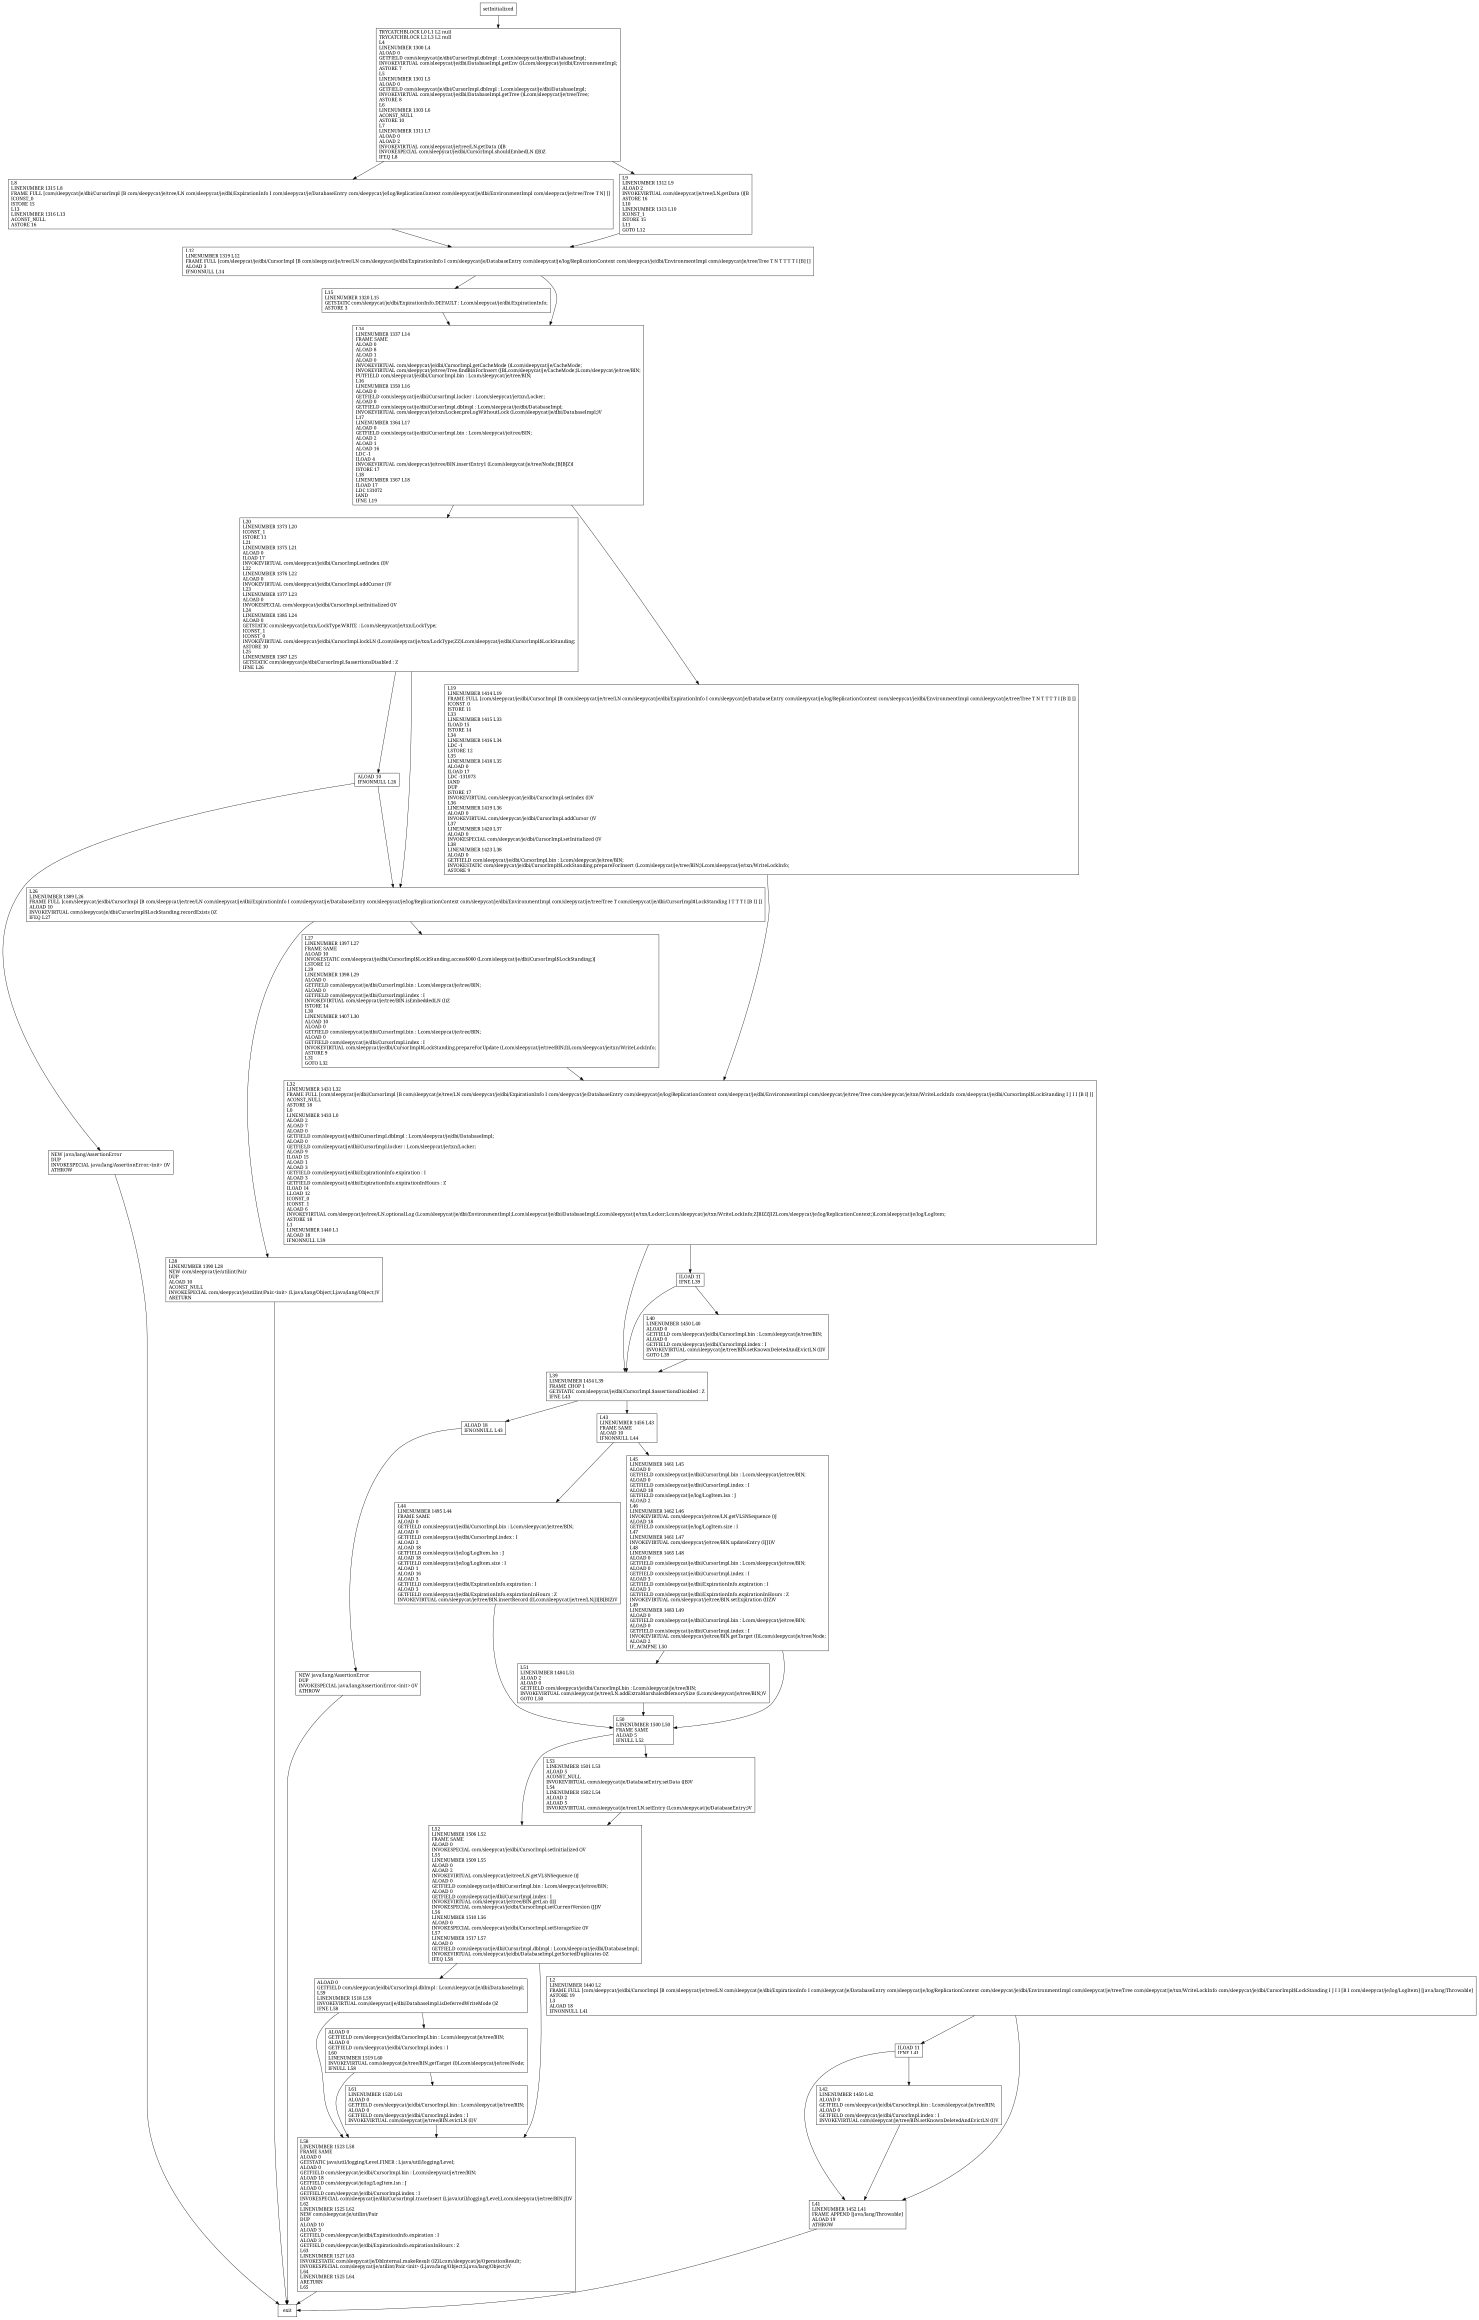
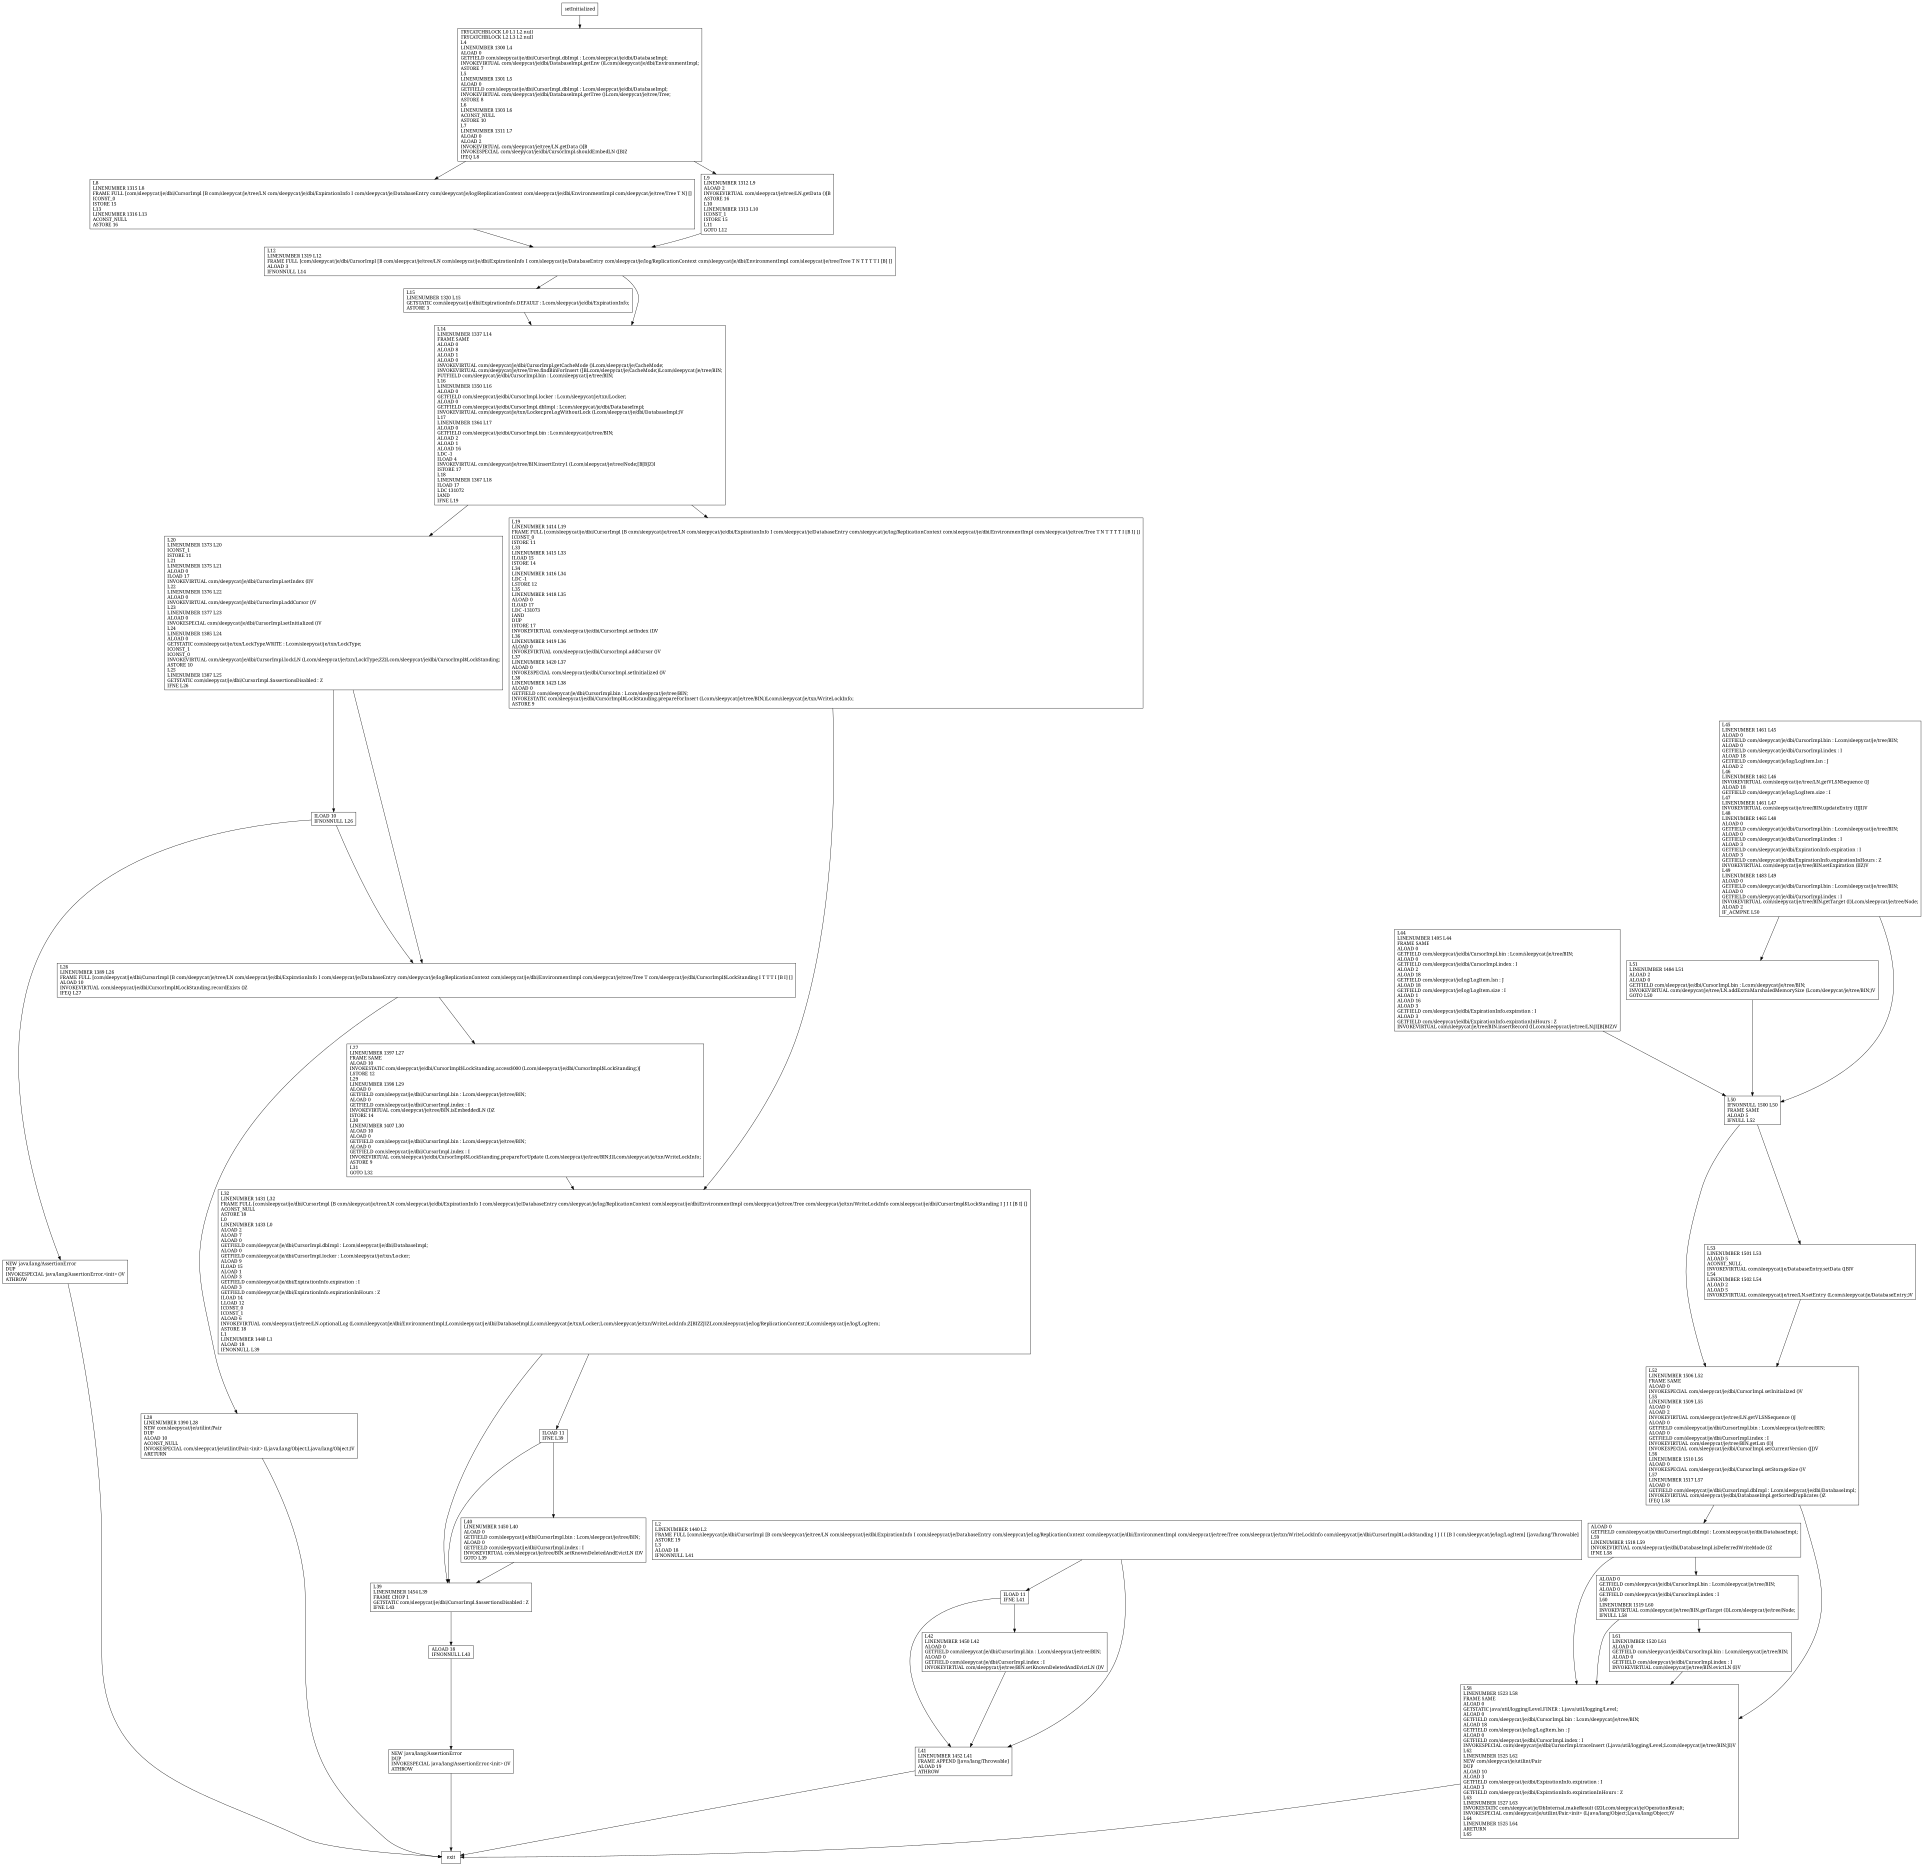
(377, 780) -> (334, 819)
(627, 1428) -> none
(643, 1730) -> (1752, 1110)
